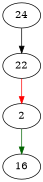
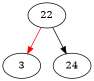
(22, 37) -> (58, 37)
(22, 116) -> (22, 66)
(22, 167) -> none
